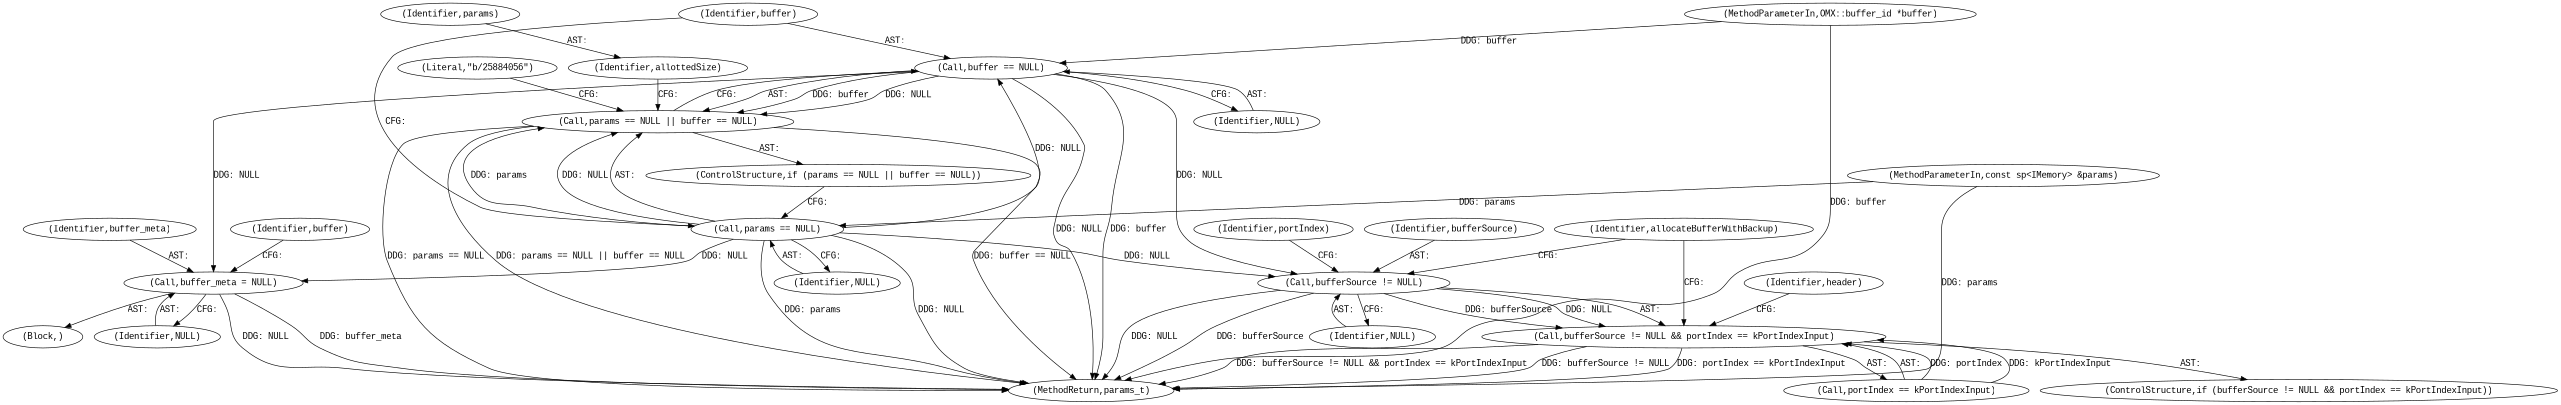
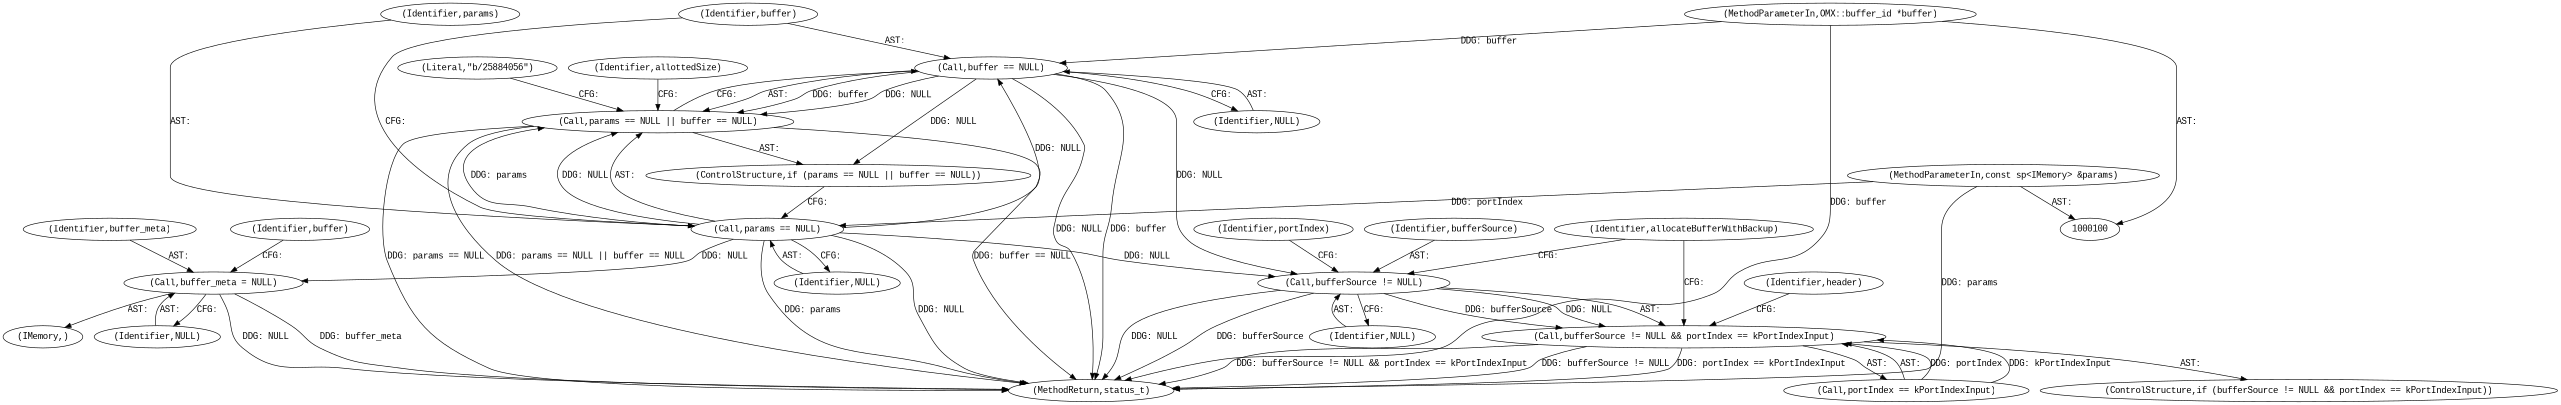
(550, 40) -> (259, 197)
(493, 93) -> (917, 120)
(1487, 202) -> (1487, 202)
none -> (2090, 229)
(43, 337) -> (43, 337)
(1091, 391) -> (1091, 391)
